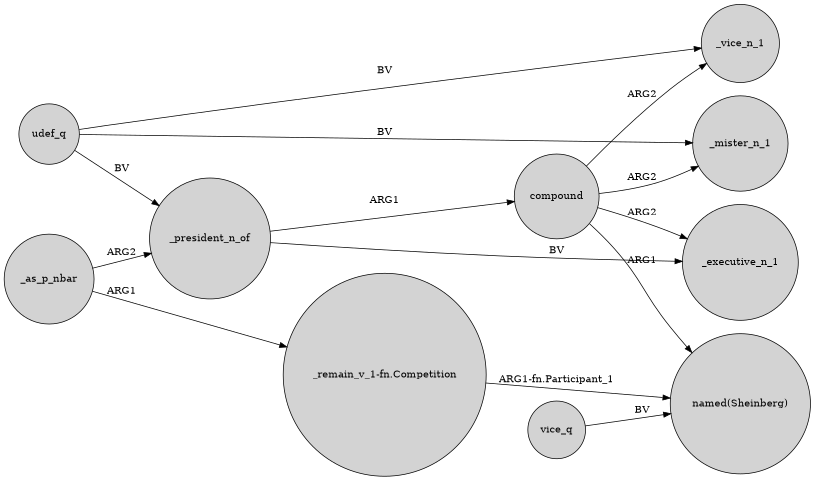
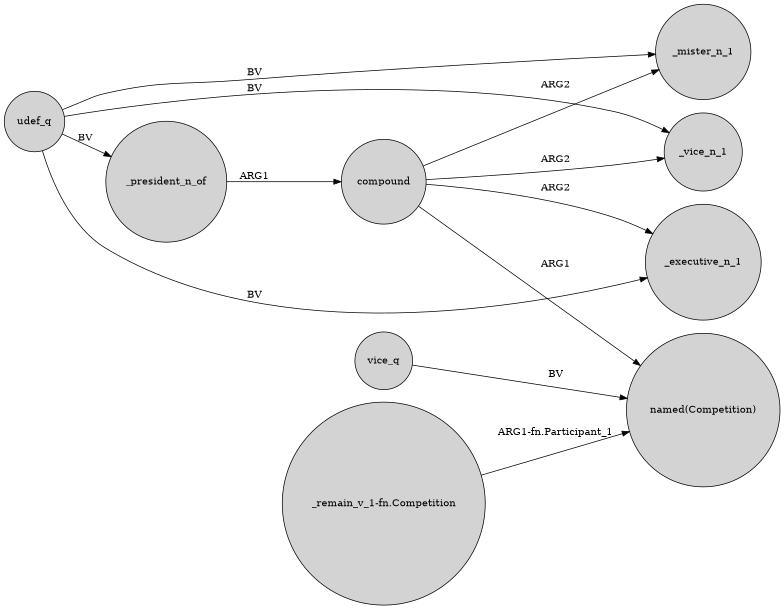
(473, 255) -> (310, 309)
(49, 279) -> none
(740, 404) -> (703, 410)
